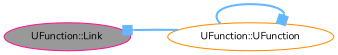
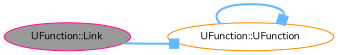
(156, 30) -> (146, 44)
